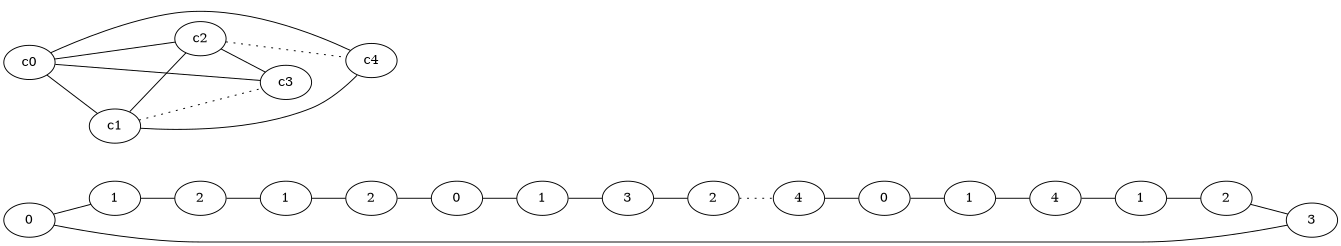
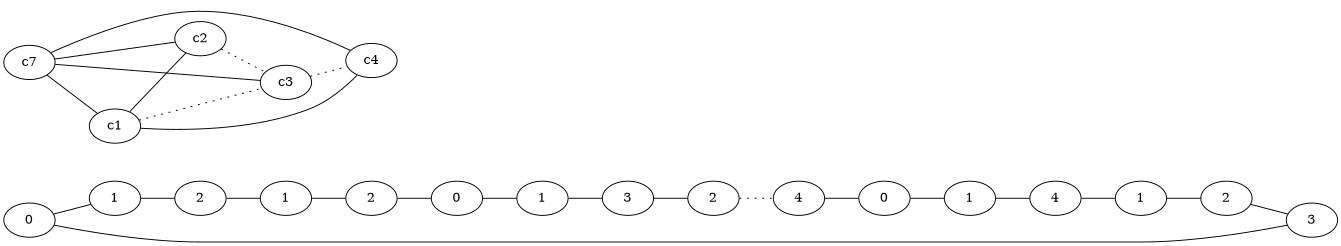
(286, 50) -> (329, 71)
(243, 61) -> (243, 61)
(29, 62) -> (29, 62)
